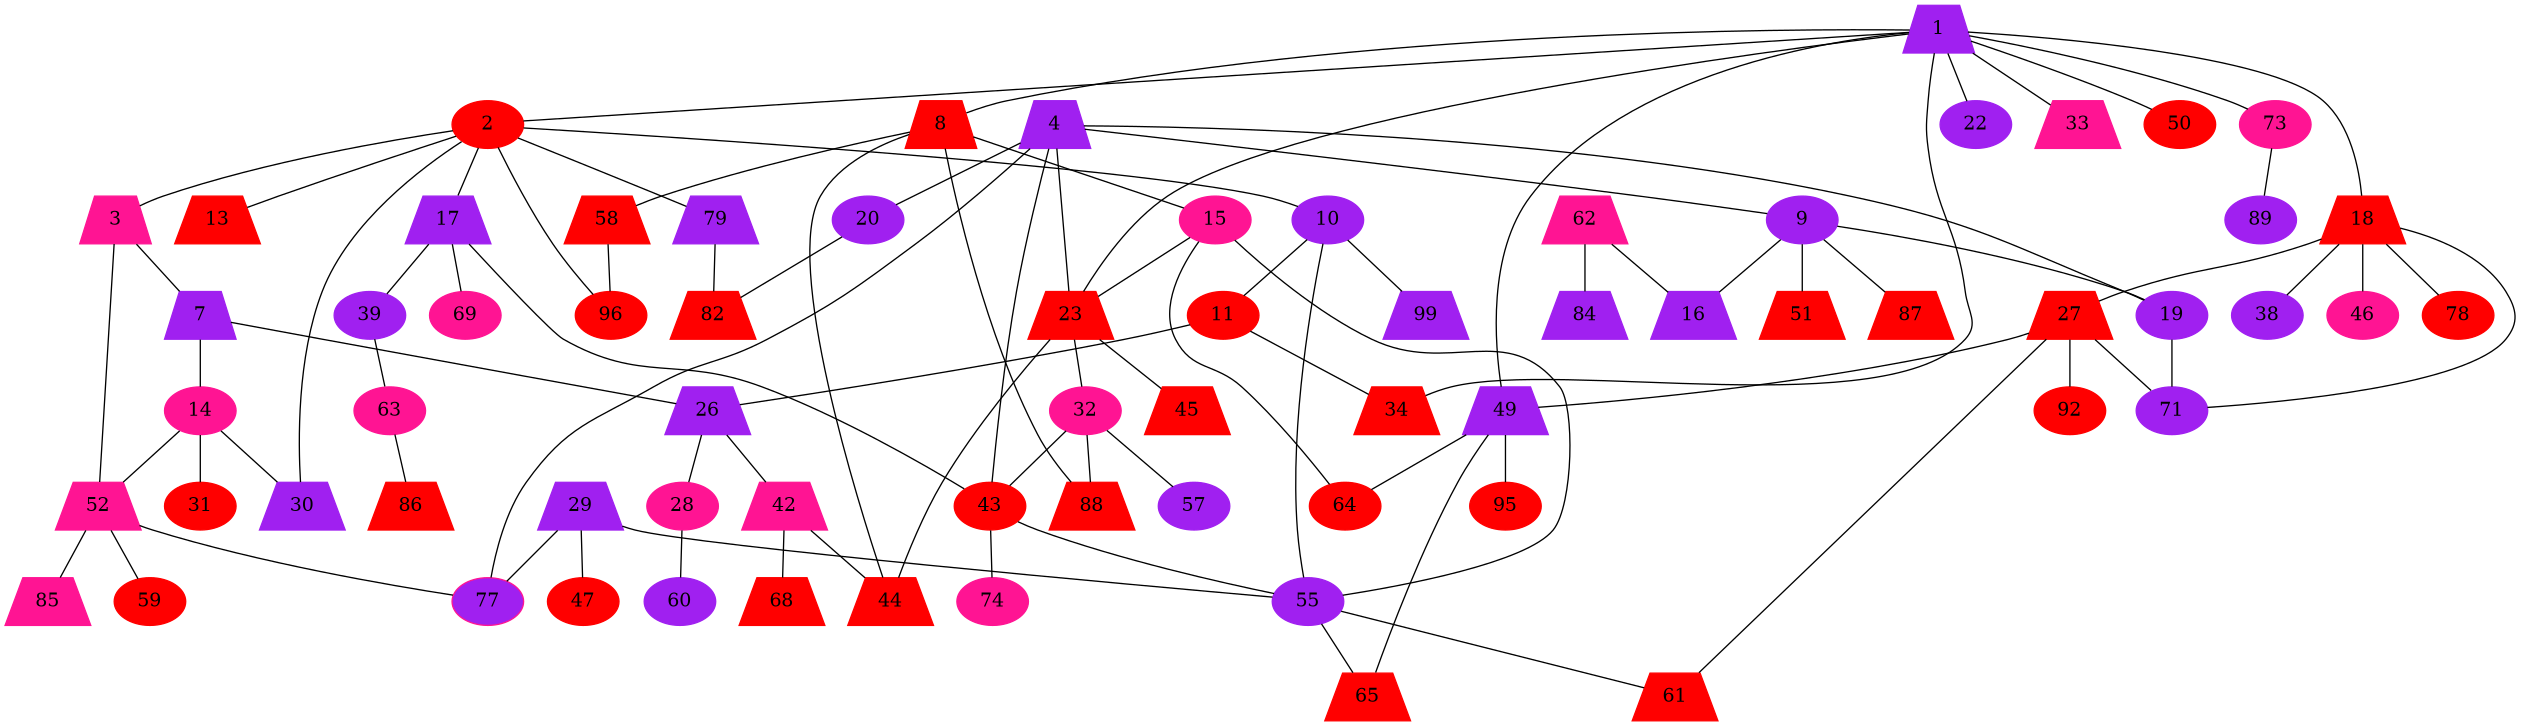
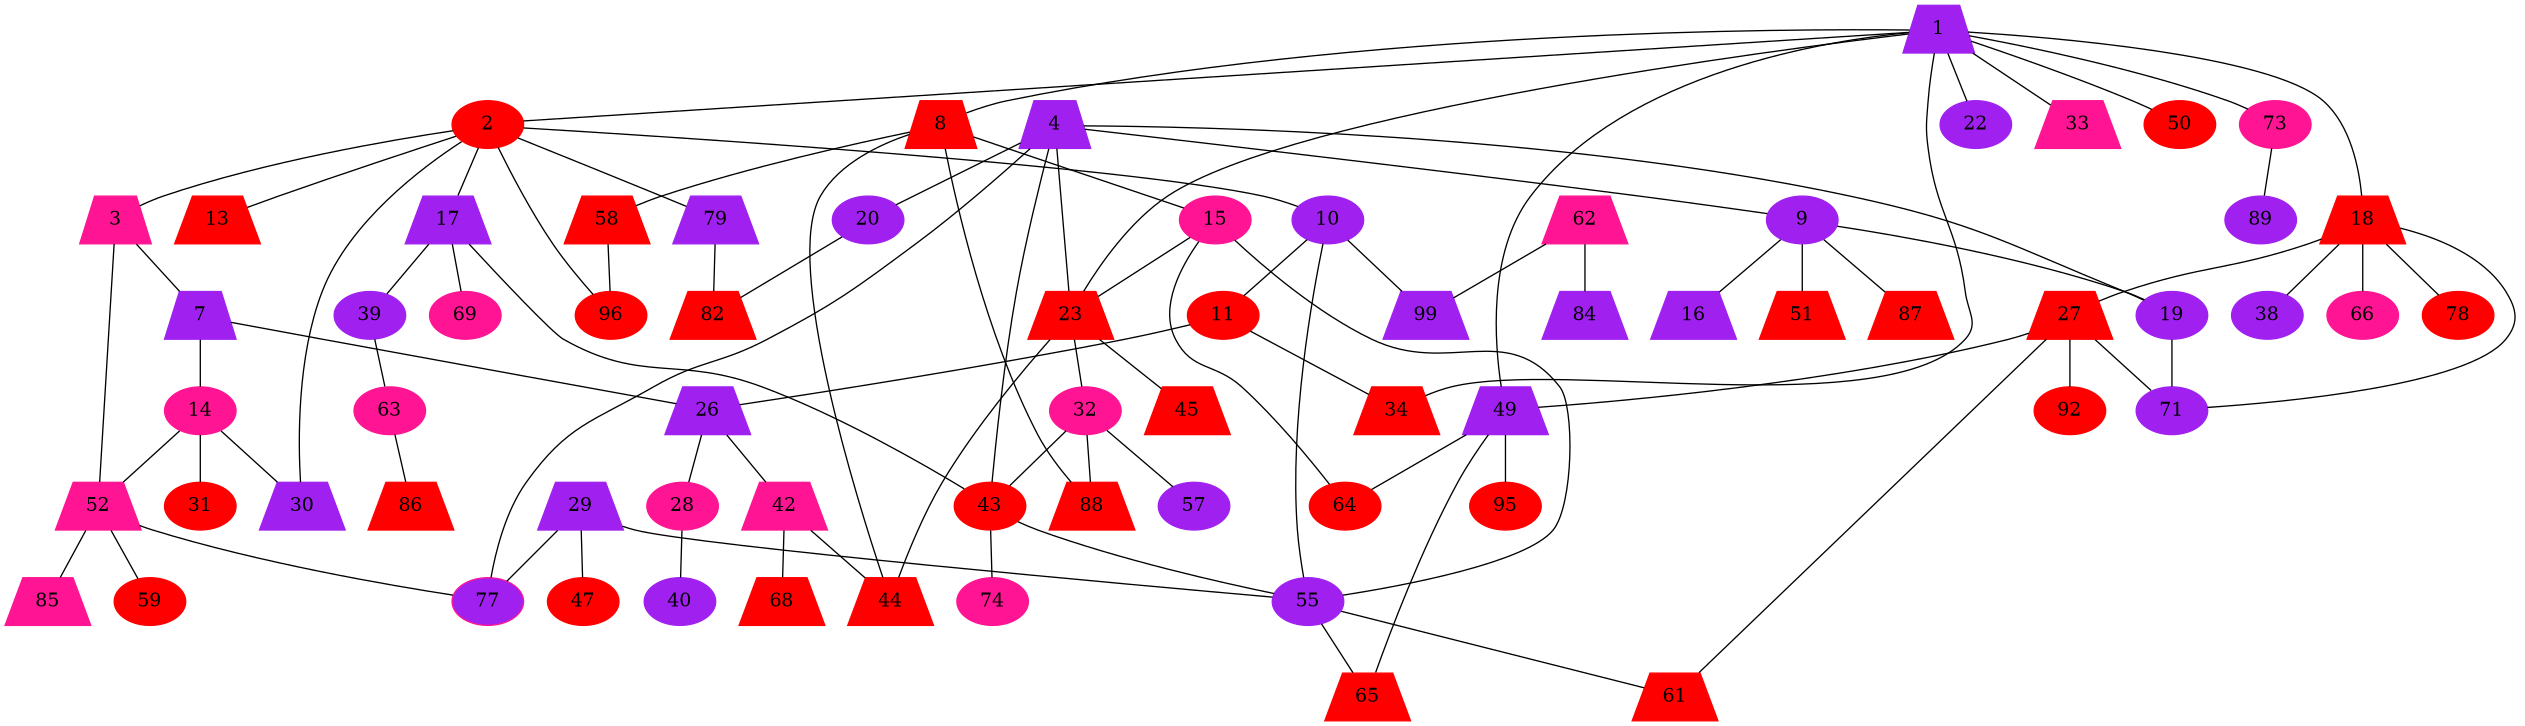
(1640, 268) -> (1490, 276)
(2363, 315) -> (2363, 315)
(680, 602) -> (680, 602)
